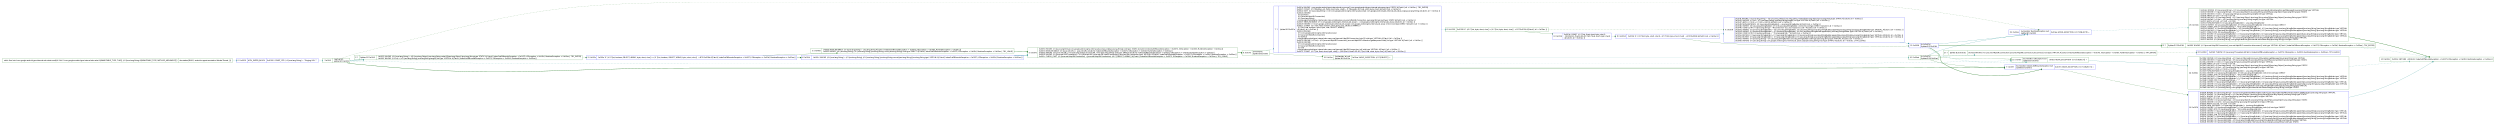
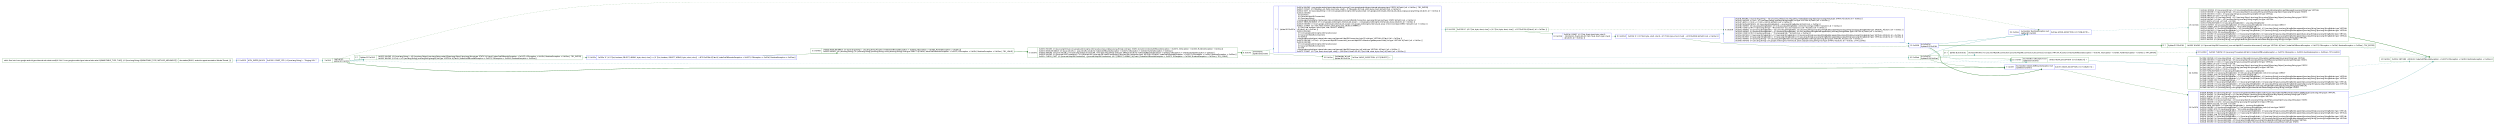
(912, 58) -> none
